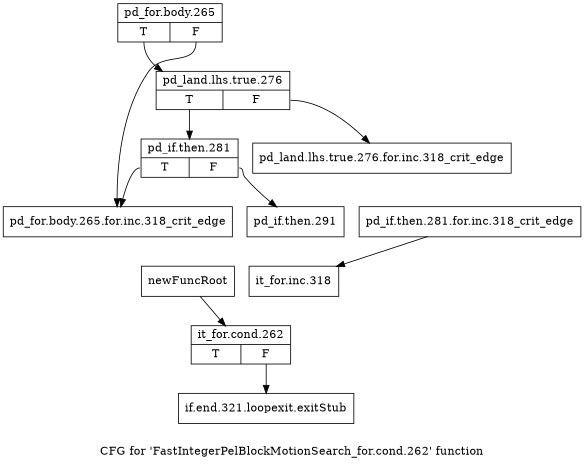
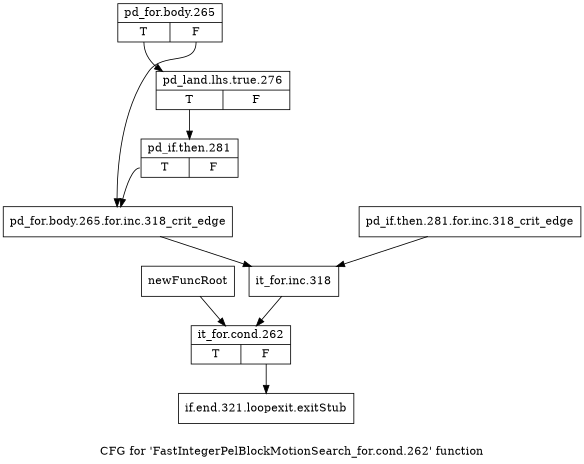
(382, 158) -> none
(296, 222) -> none
none -> (202, 250)
none -> (272, 308)
